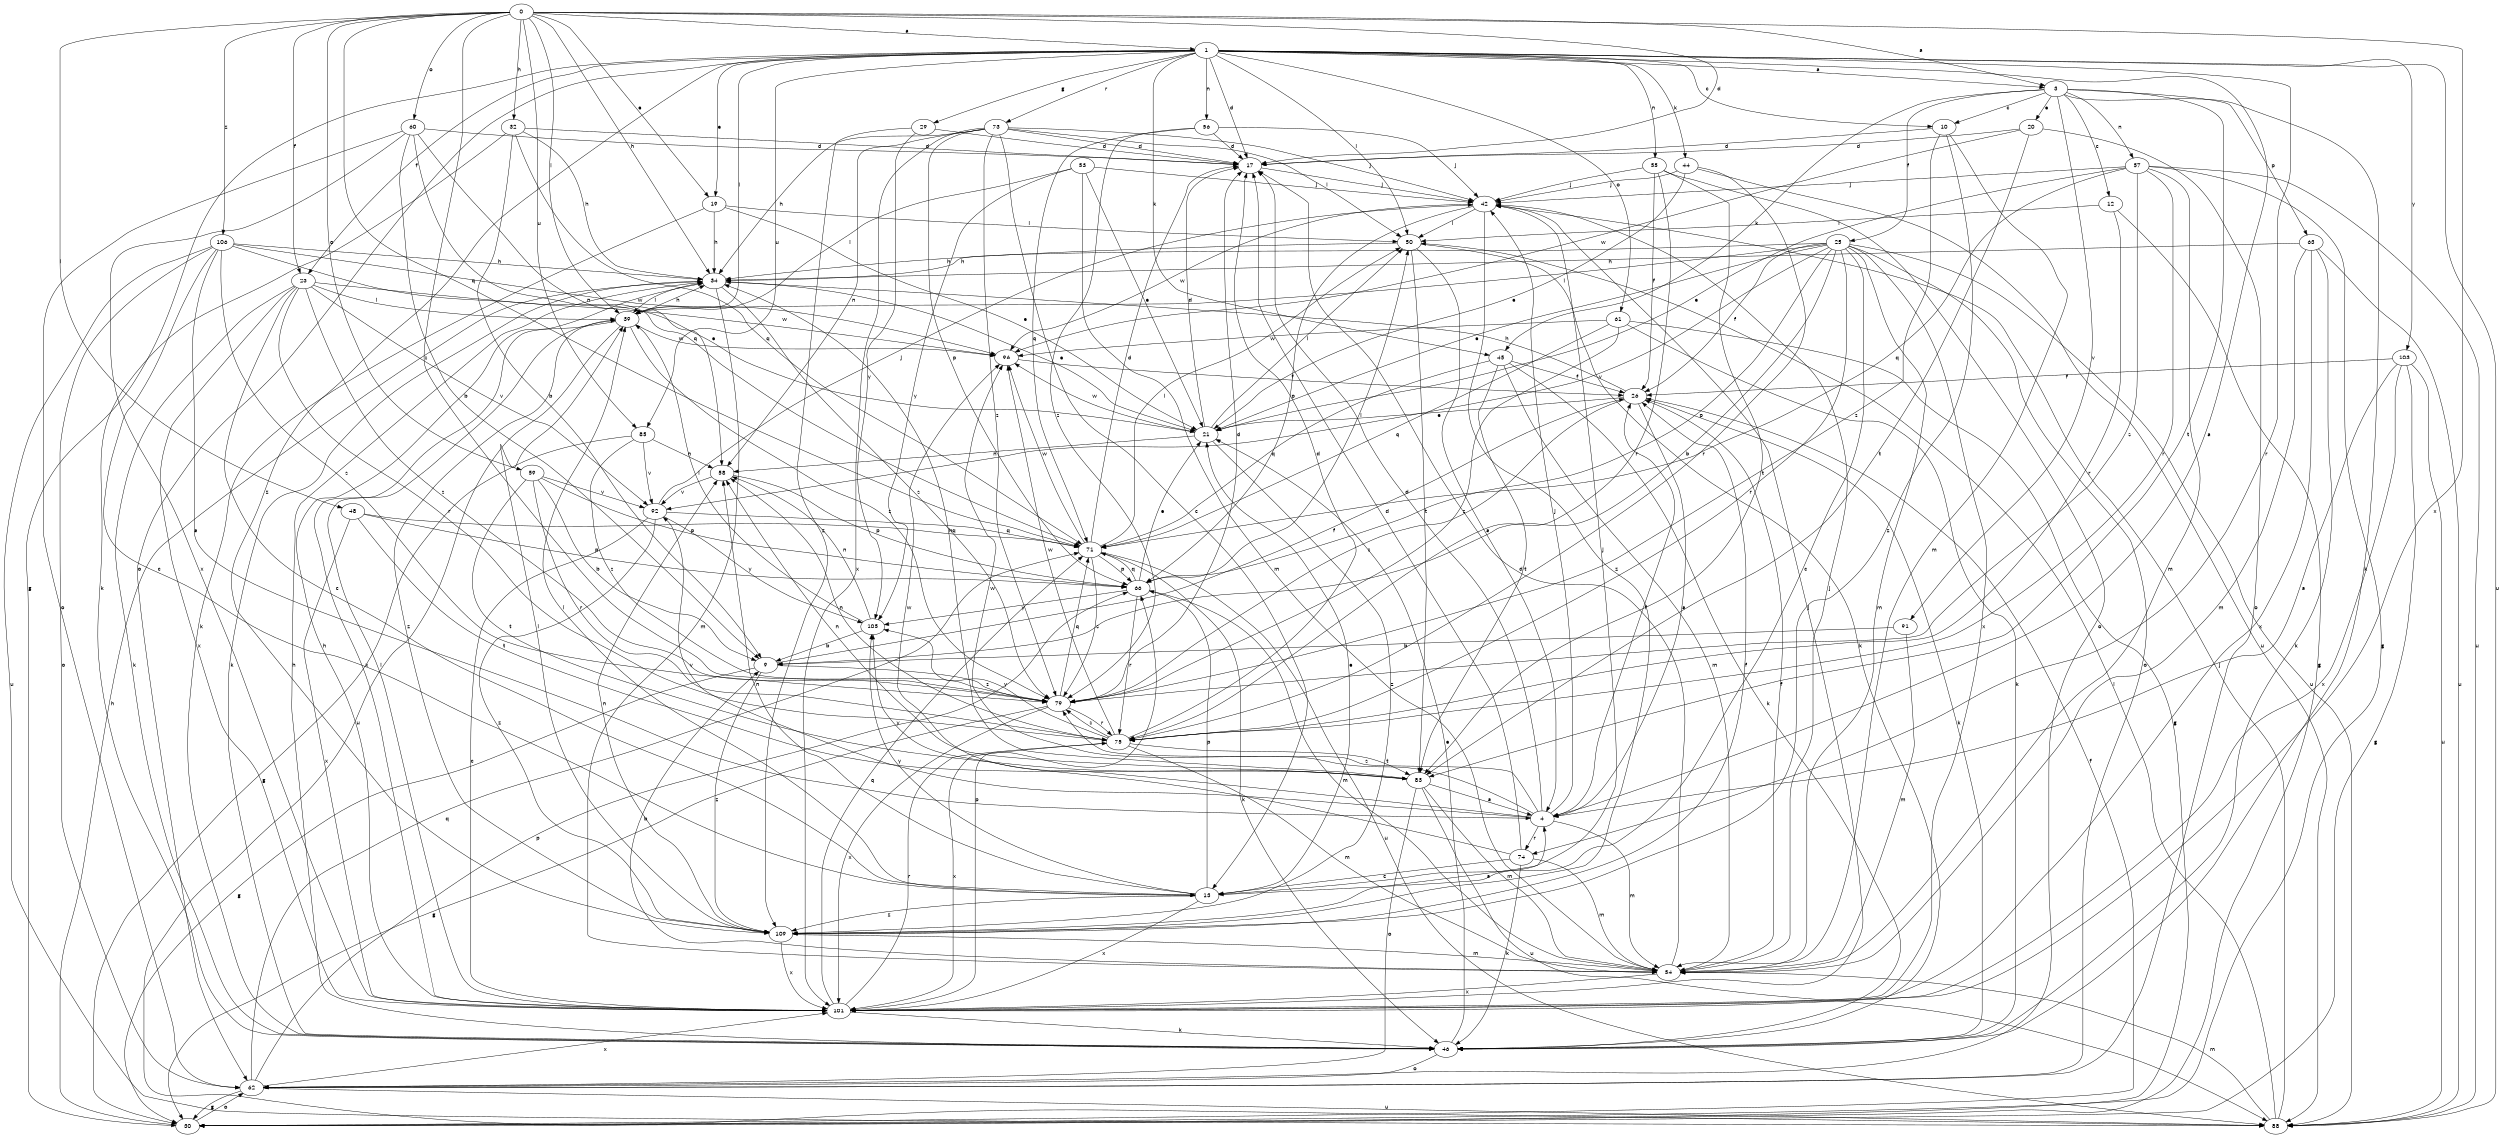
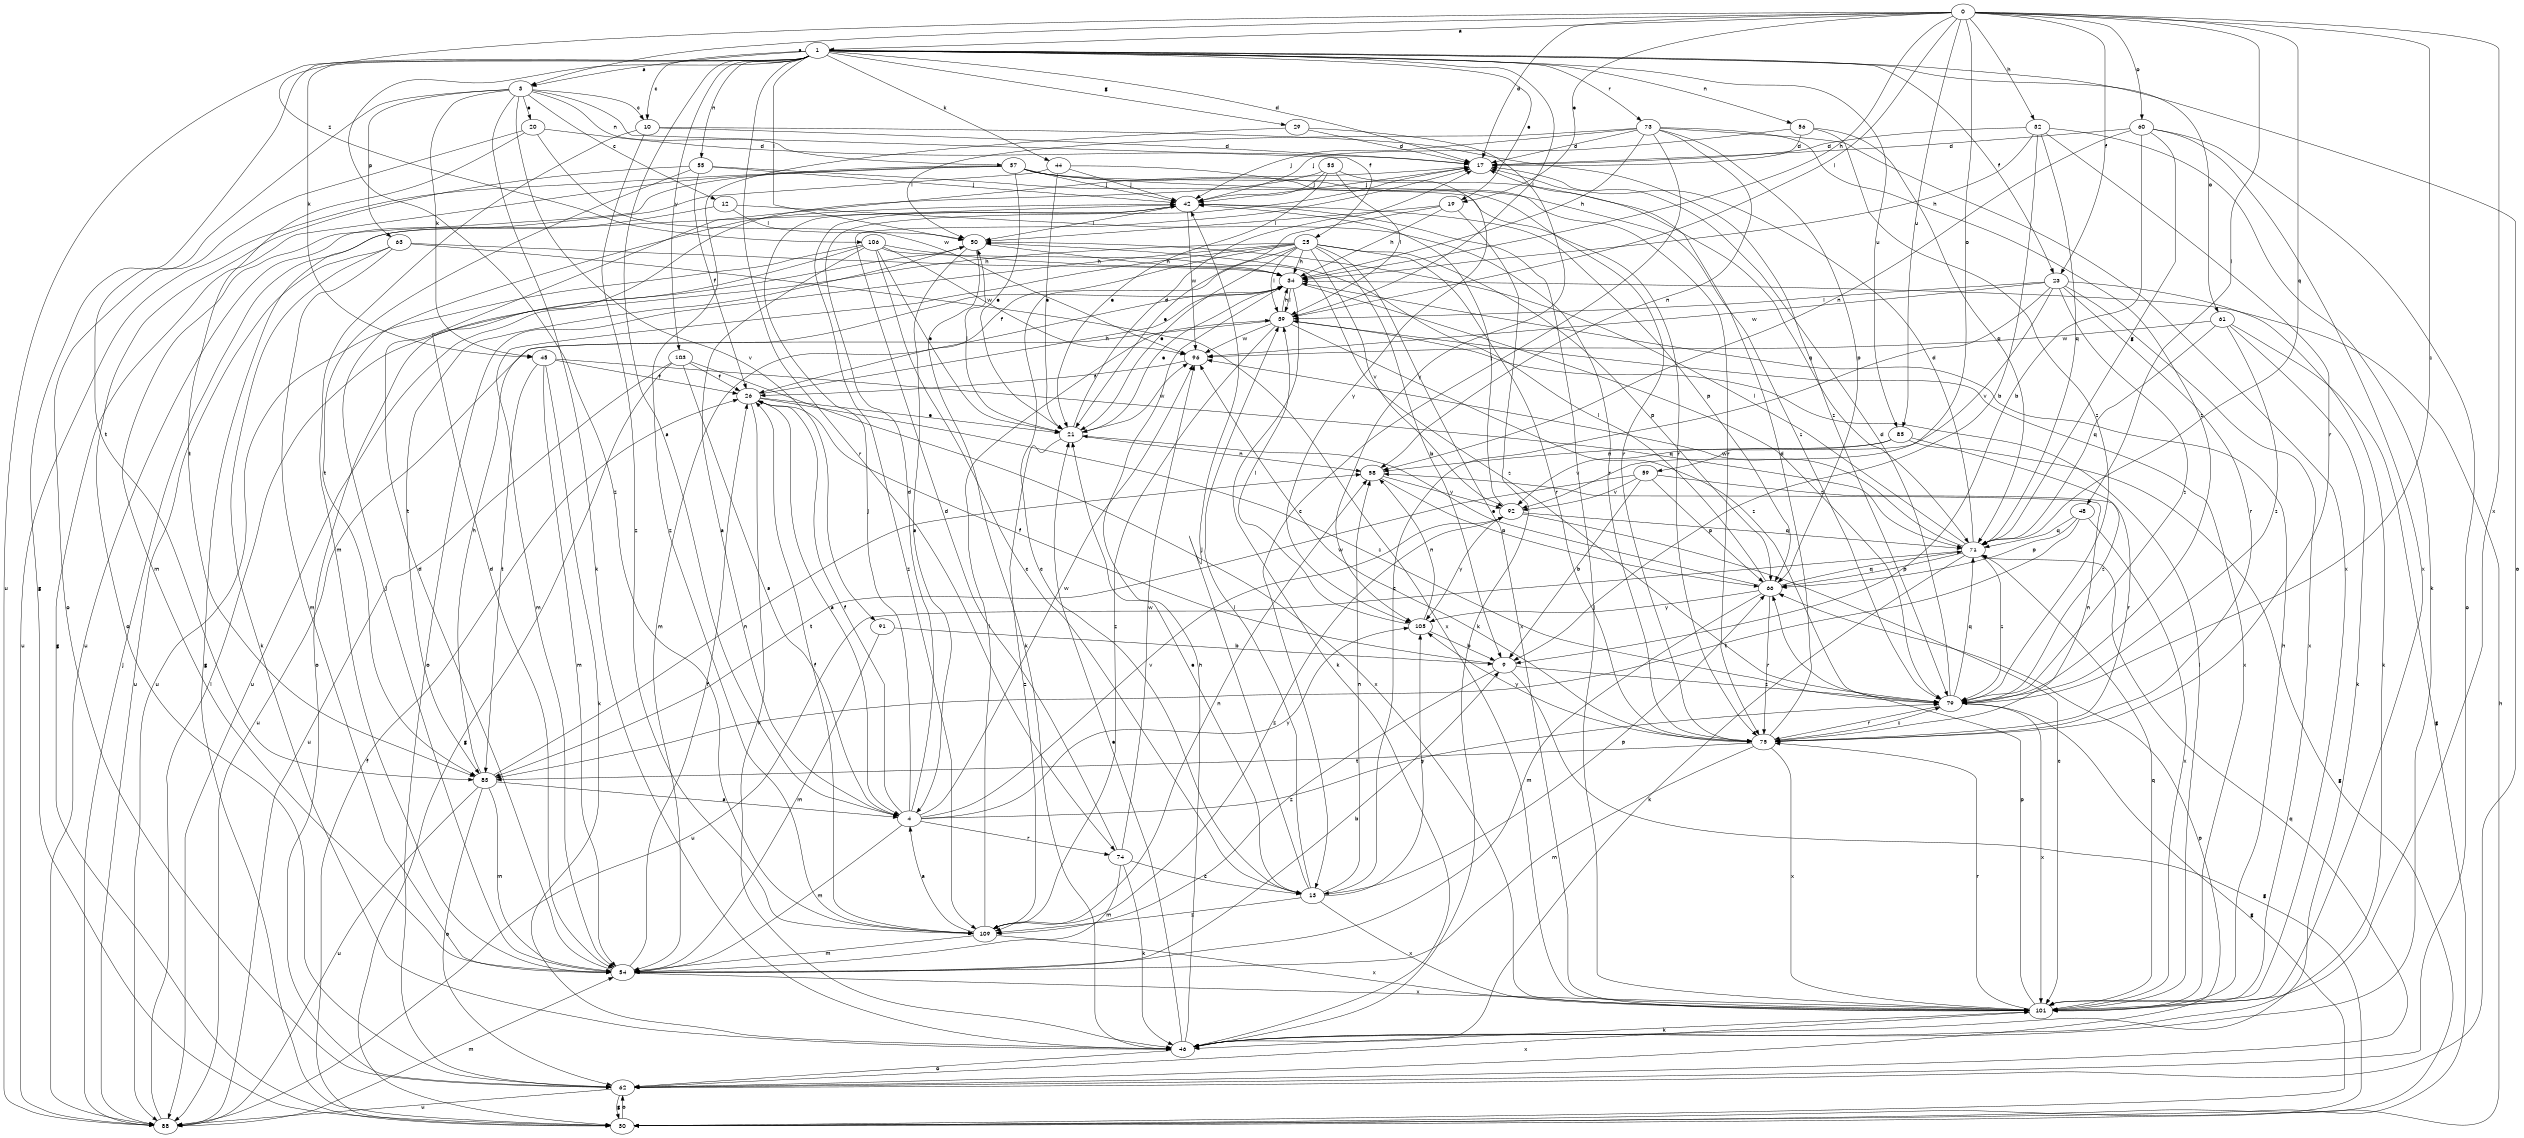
(696, 339) -> (2132, 339)
none -> (2293, 568)
(1277, 569) -> (492, 569)
